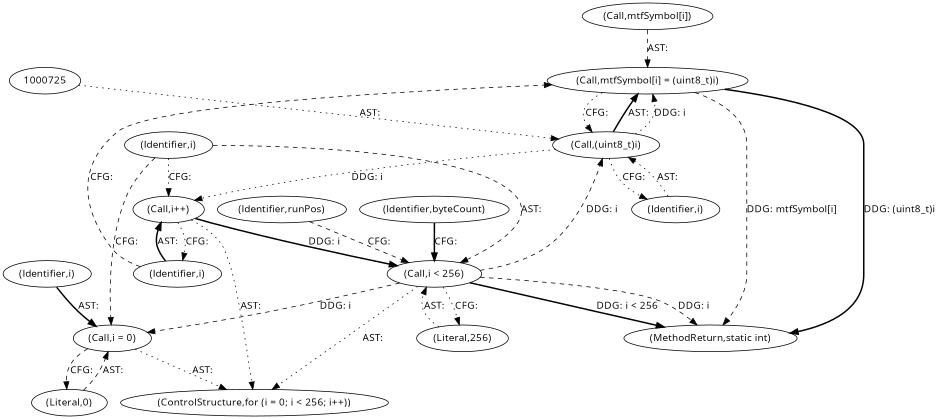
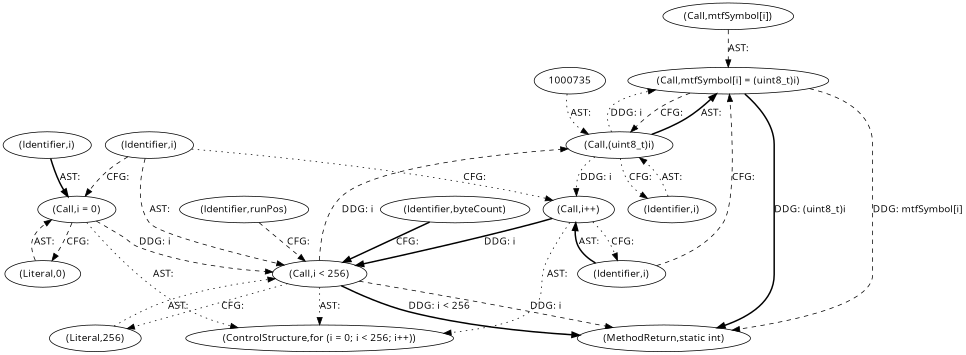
(45, 81) -> (570, 81)
(586, 106) -> (661, 107)
(278, 310) -> (177, 259)
